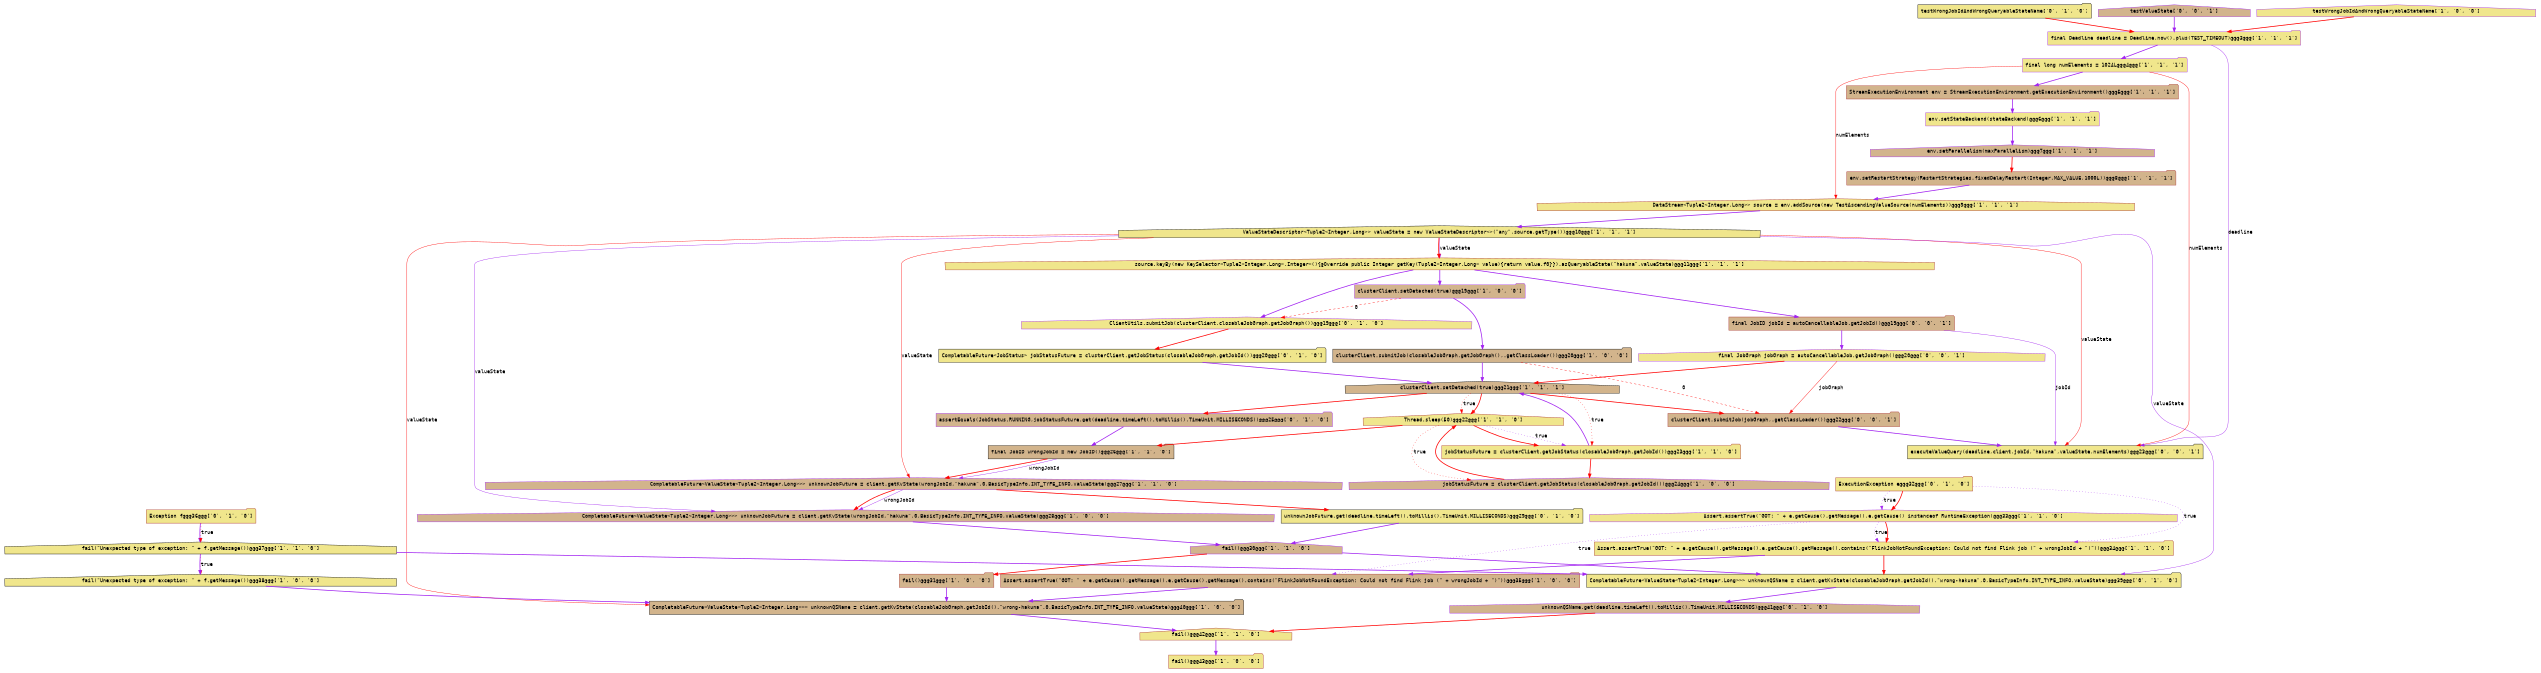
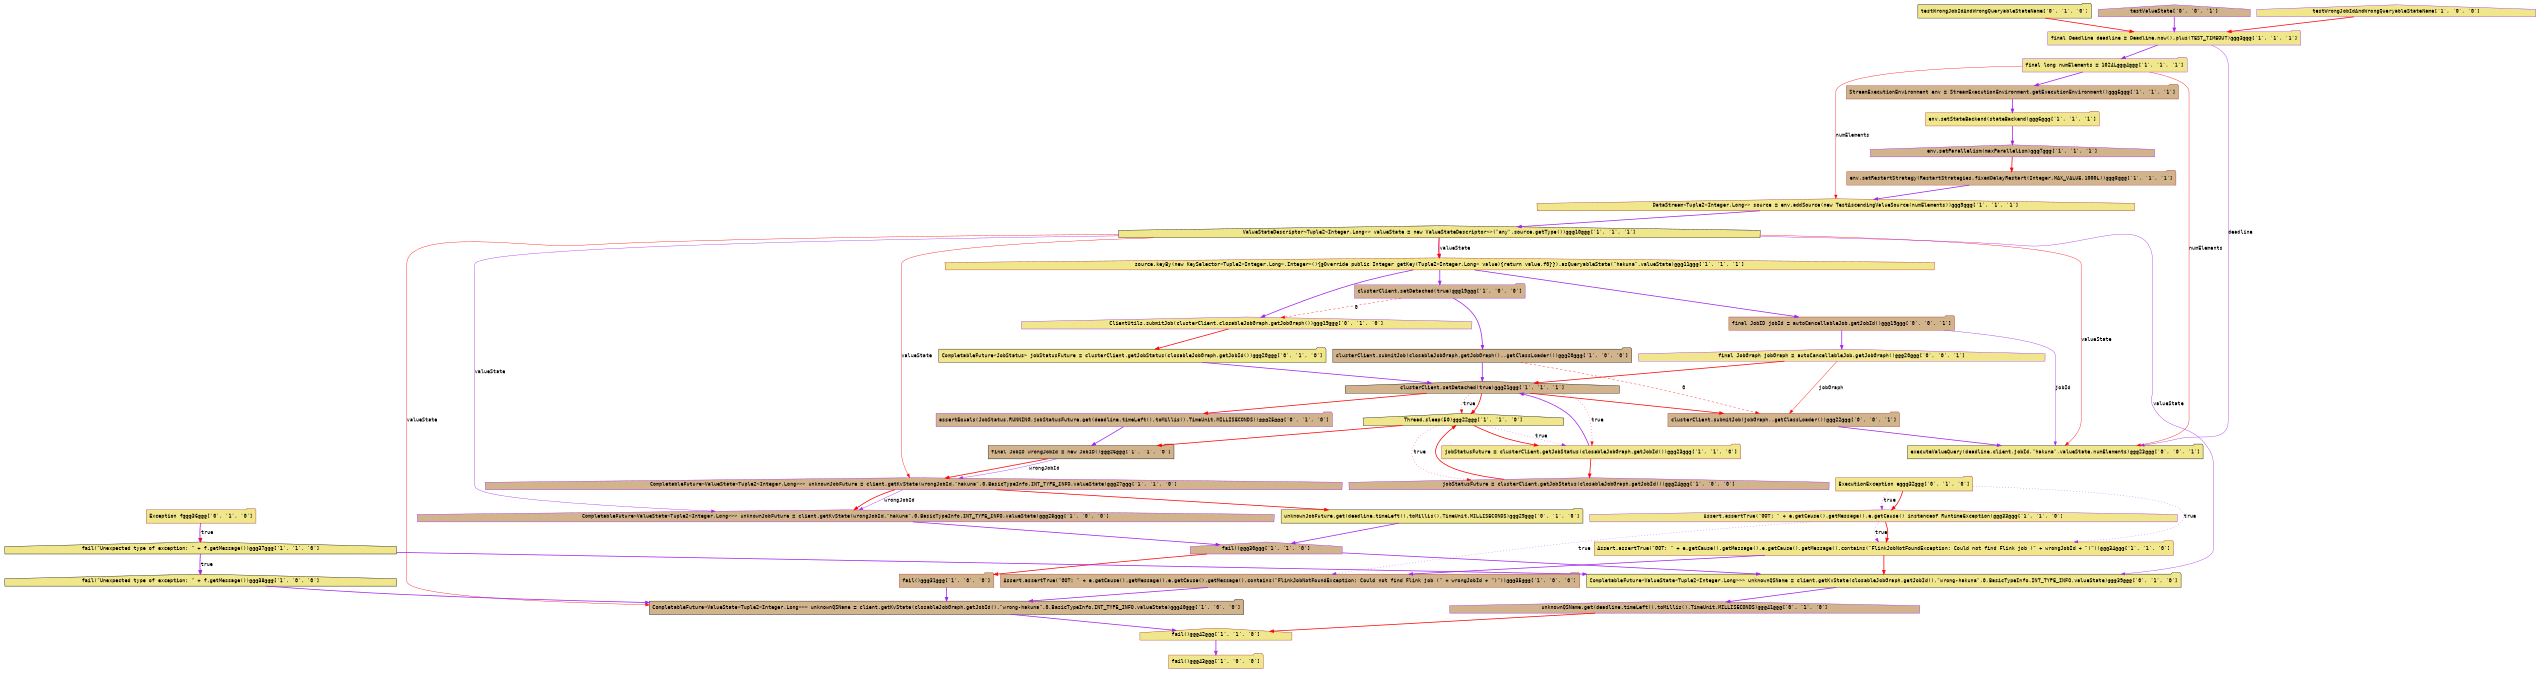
(2012, 119) -> (2012, 119)
(1463, 420) -> (1463, 420)
